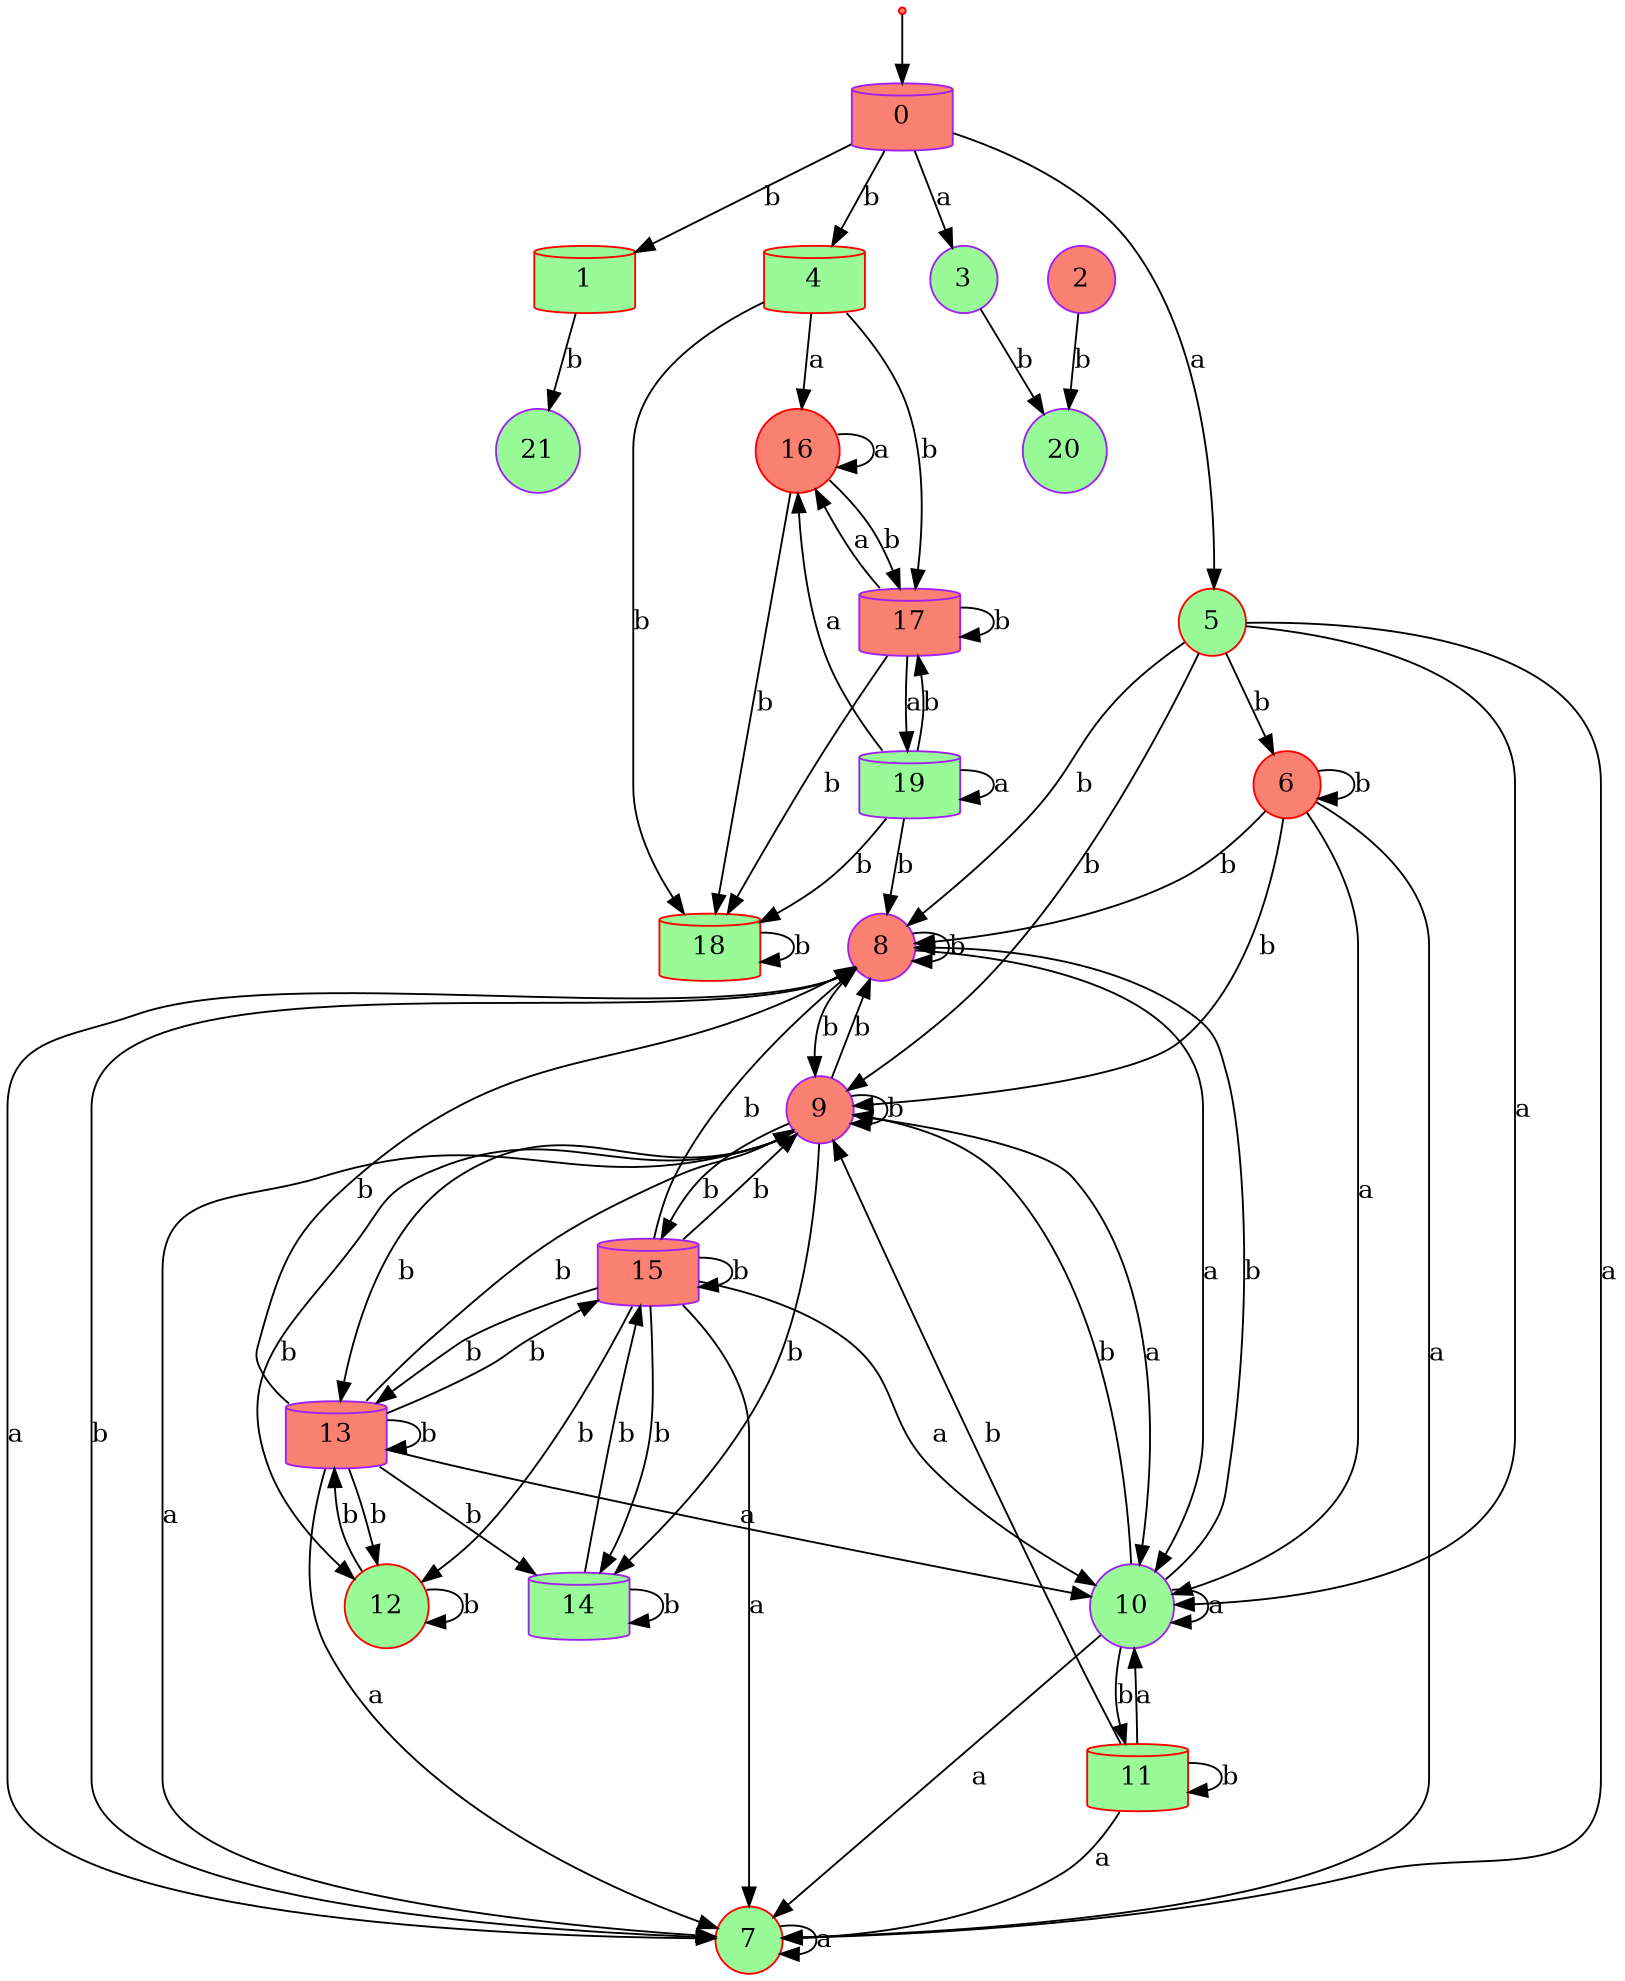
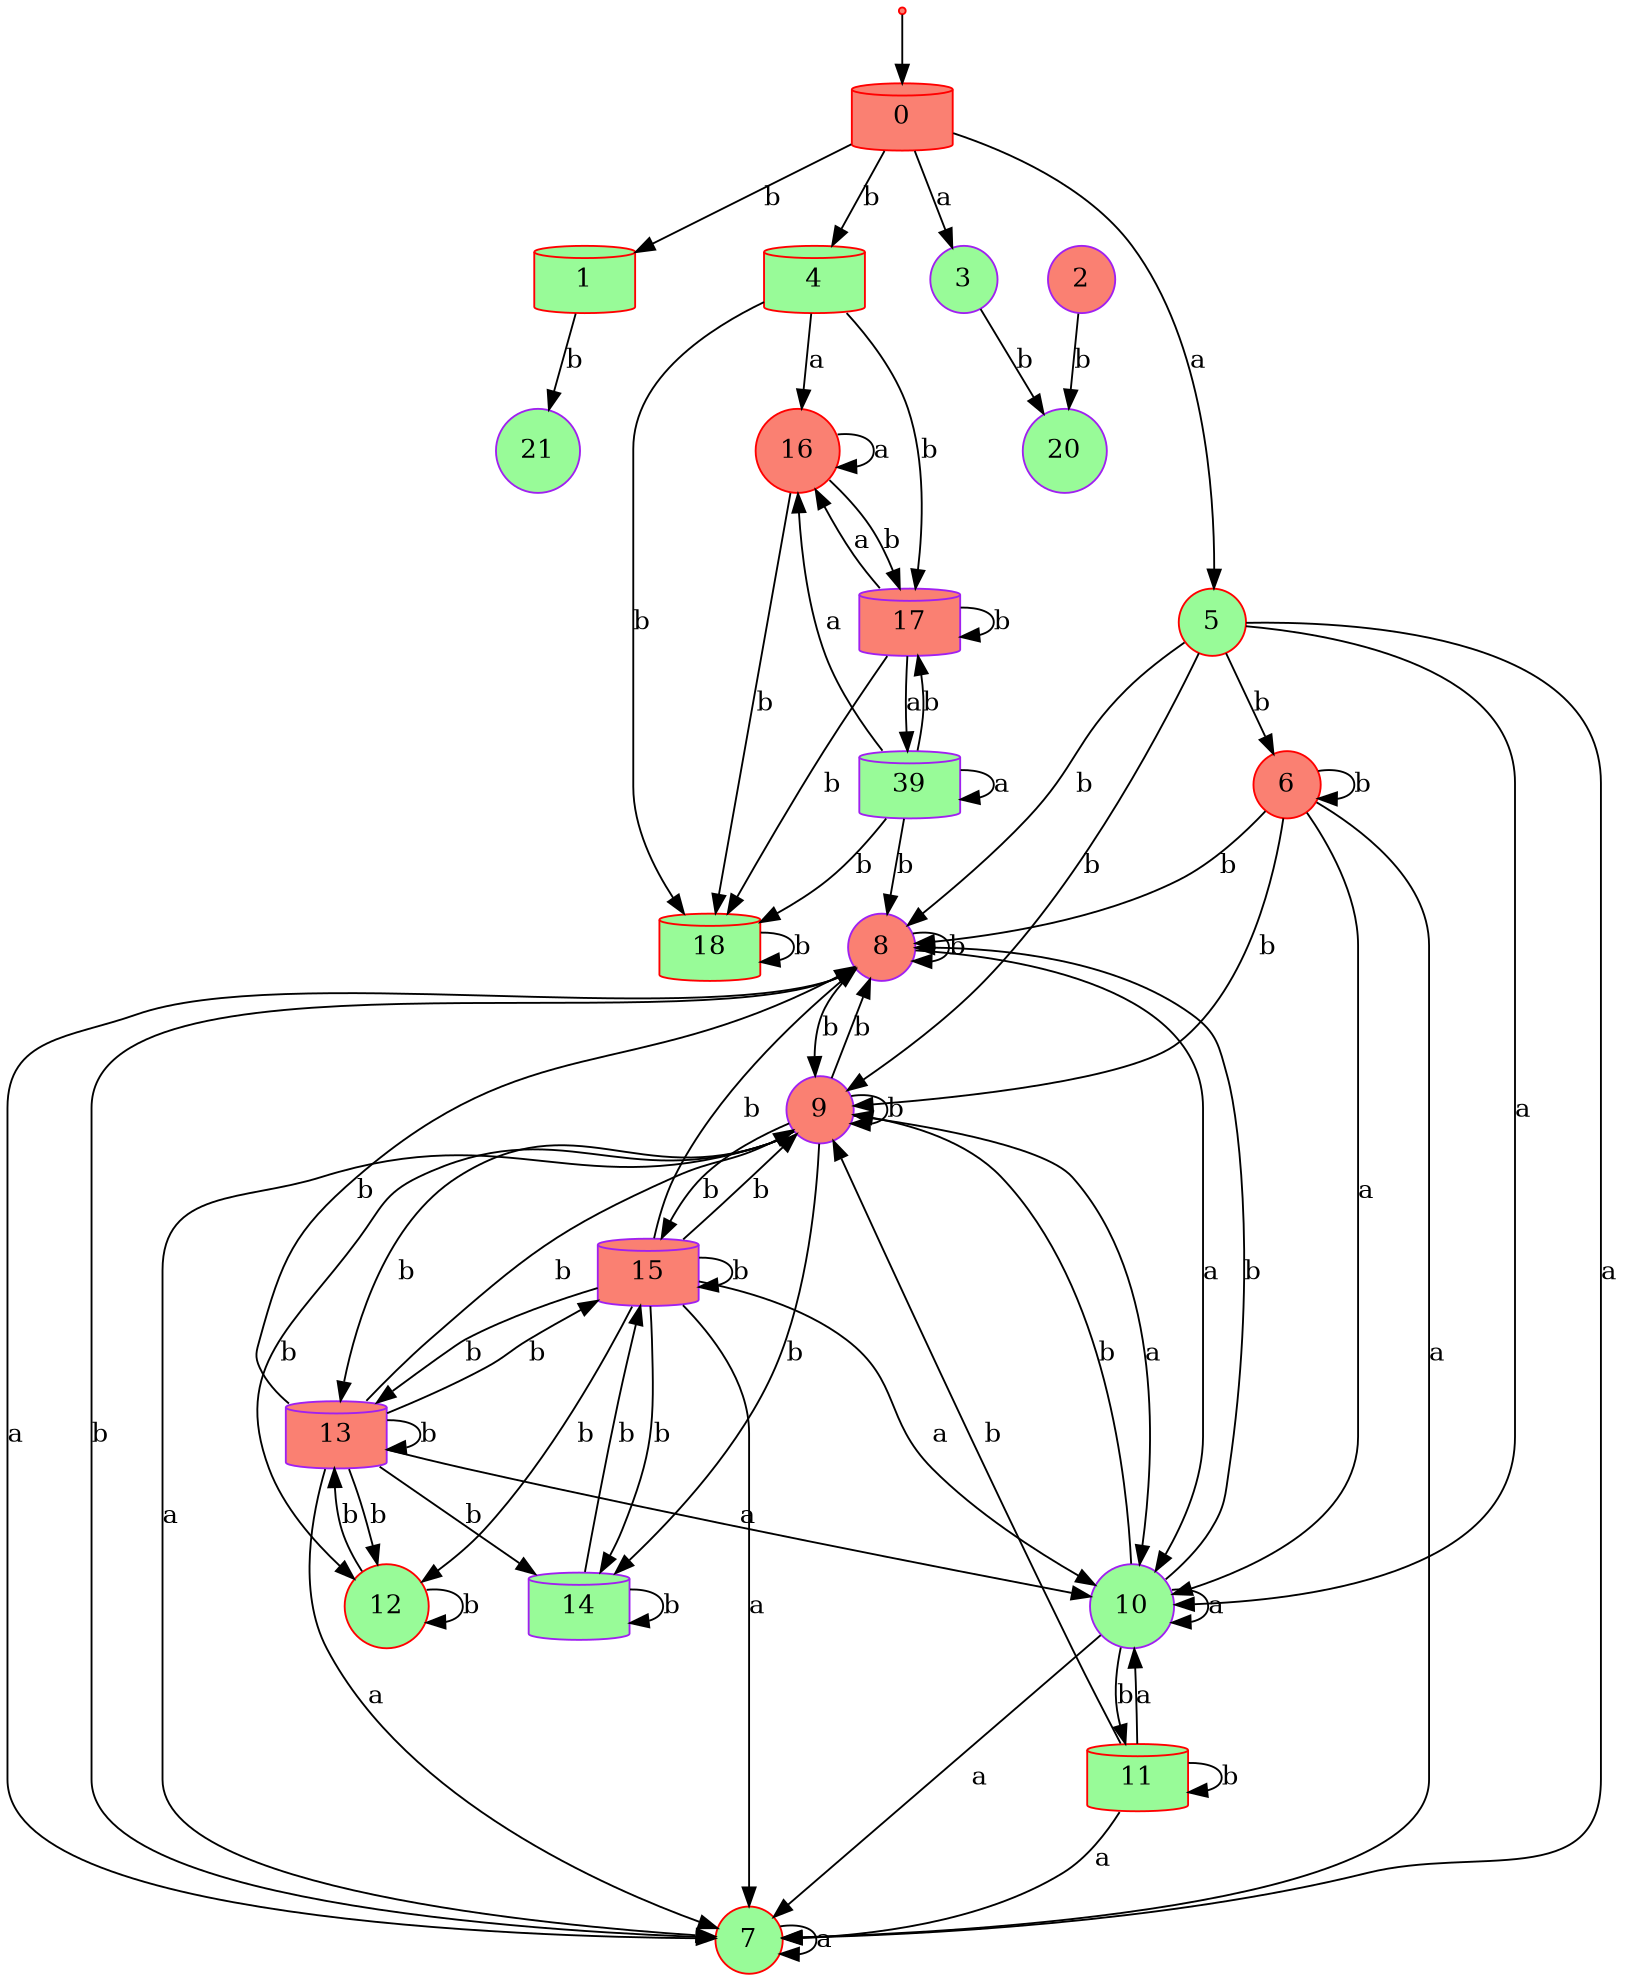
(902, 117) -> (902, 117)
(910, 785) -> (910, 785)
